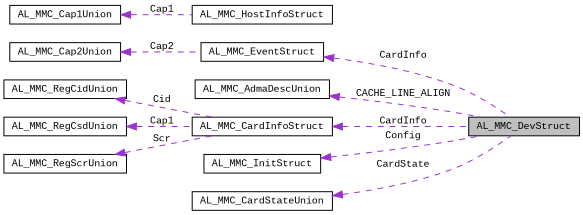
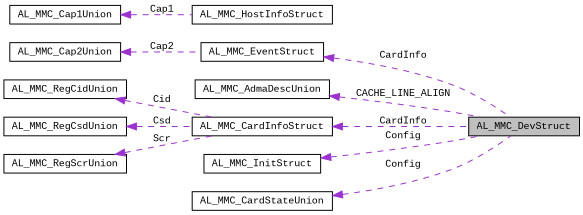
(159, 121) -> (159, 121)
(401, 164) -> (401, 164)
